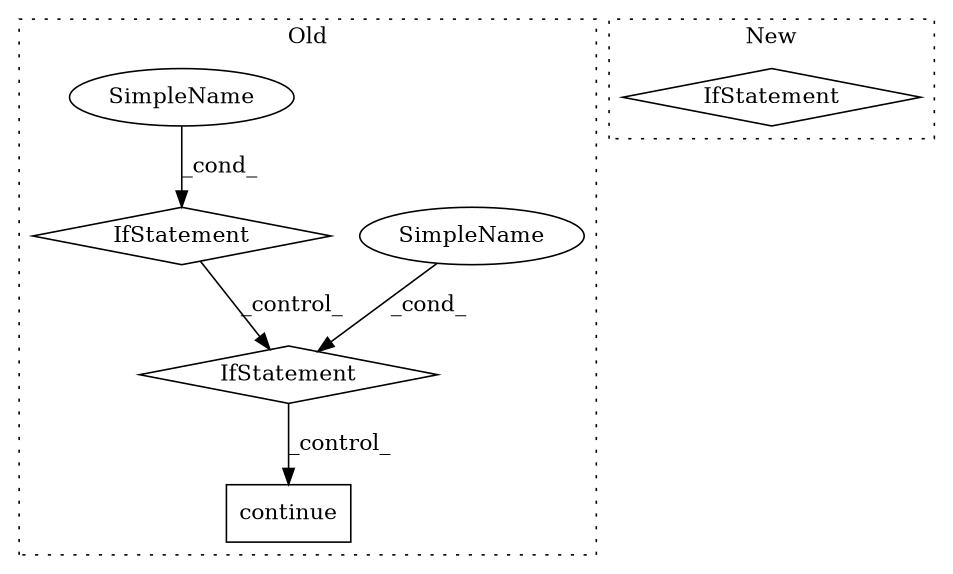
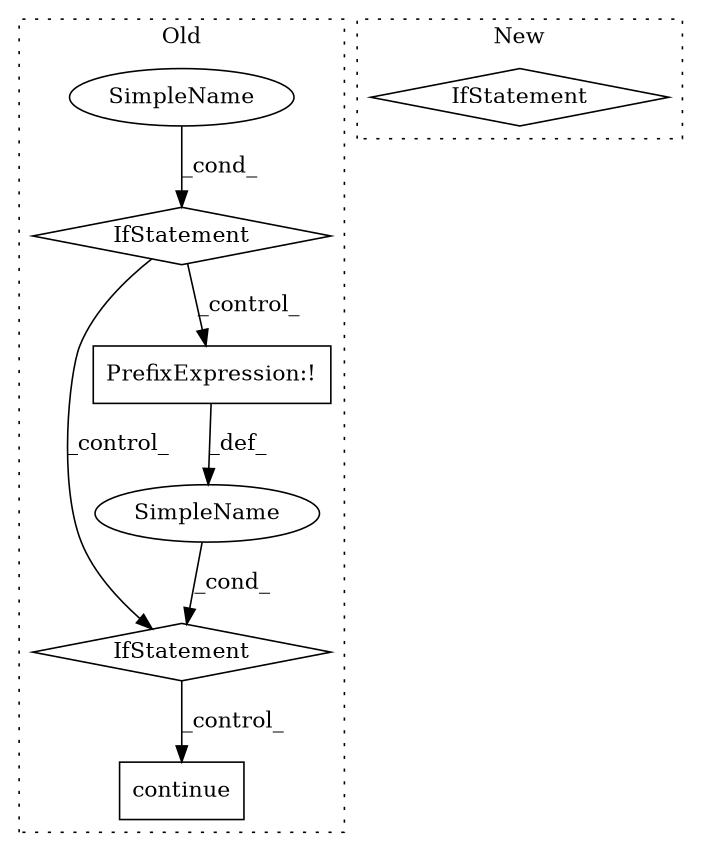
none -> (212, 375)
